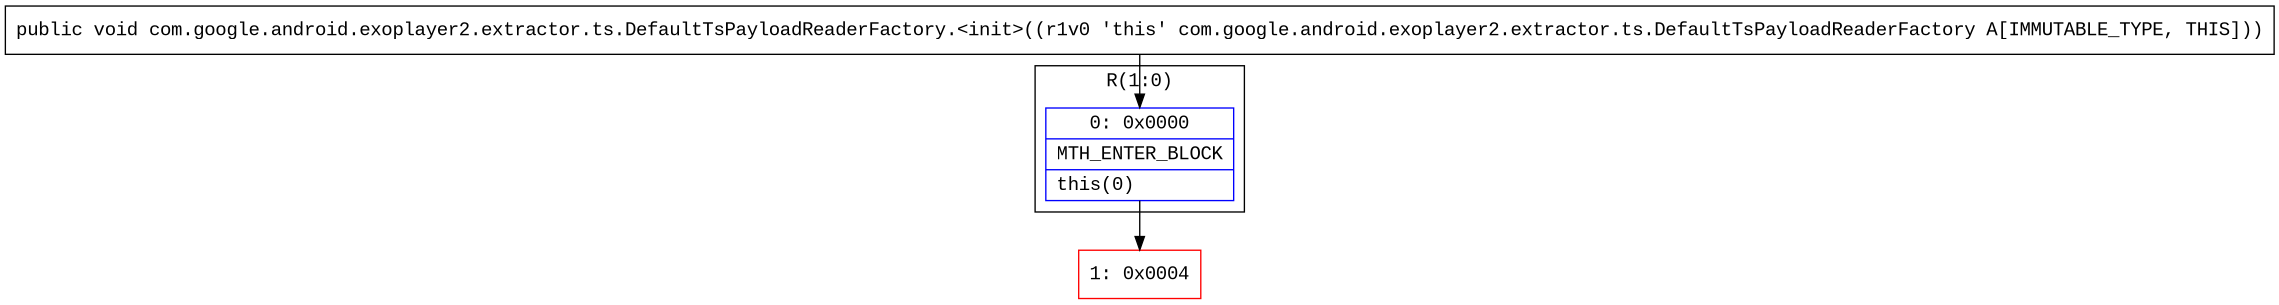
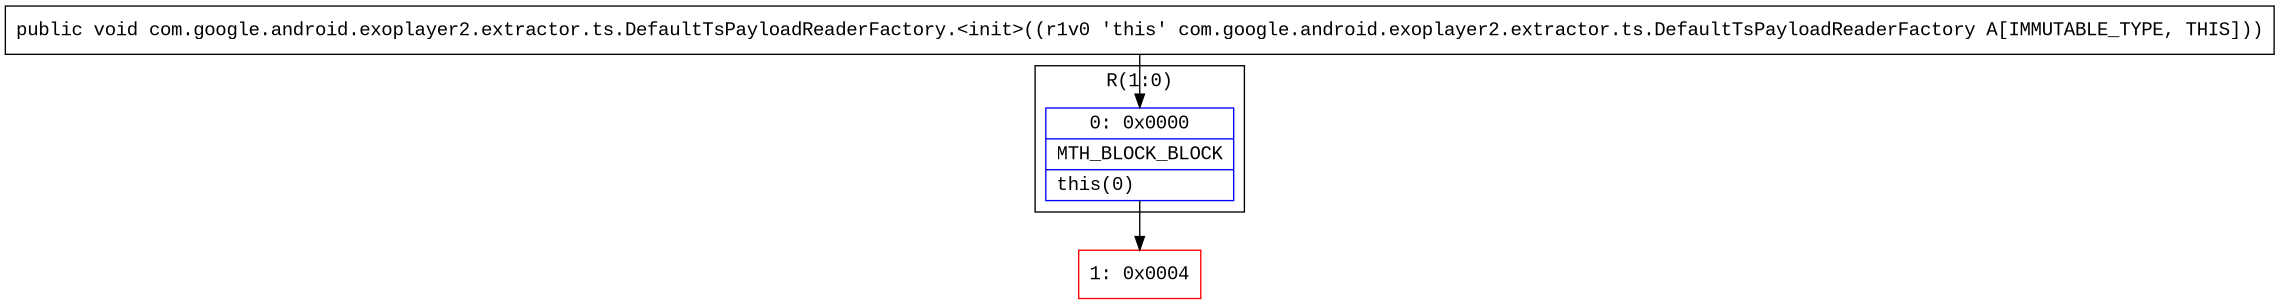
(1140, 154) -> (1140, 154)
